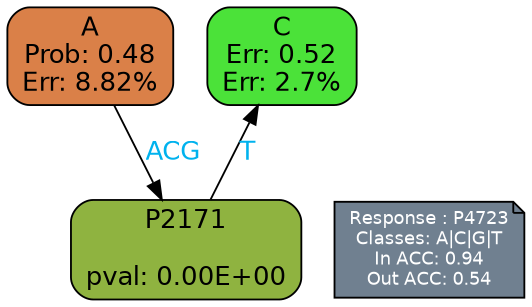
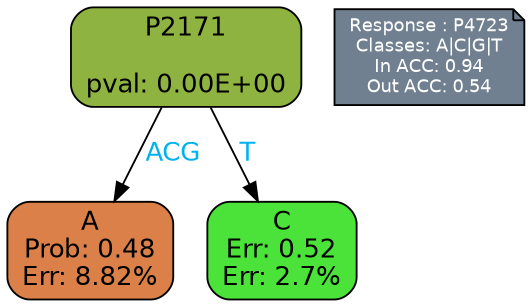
(134, 144) -> (142, 146)
